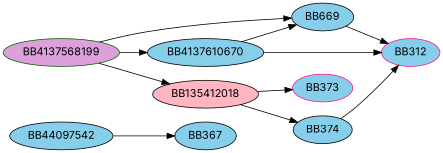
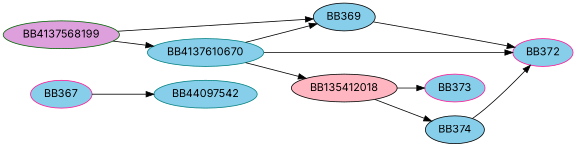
(323, 17) -> (344, 17)
(206, 53) -> (206, 53)
(411, 53) -> (543, 53)
(130, 72) -> (272, 70)
(61, 136) -> (206, 94)
(140, 136) -> (119, 94)
(206, 136) -> (61, 94)
